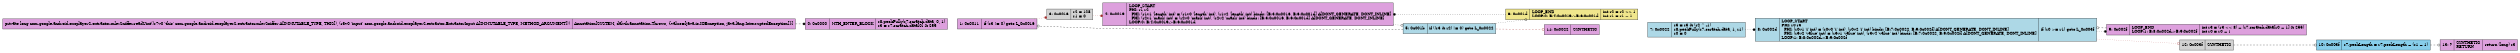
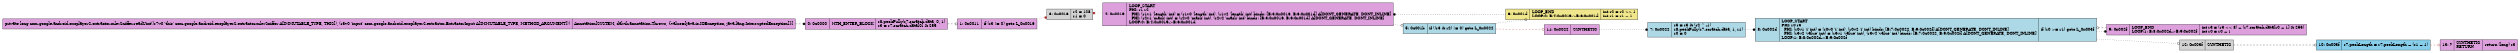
(1097, 16) -> (1099, 13)
(1221, 30) -> (951, 24)
none -> (1622, 30)
(2137, 41) -> (2137, 41)
(2434, 45) -> (2434, 45)
